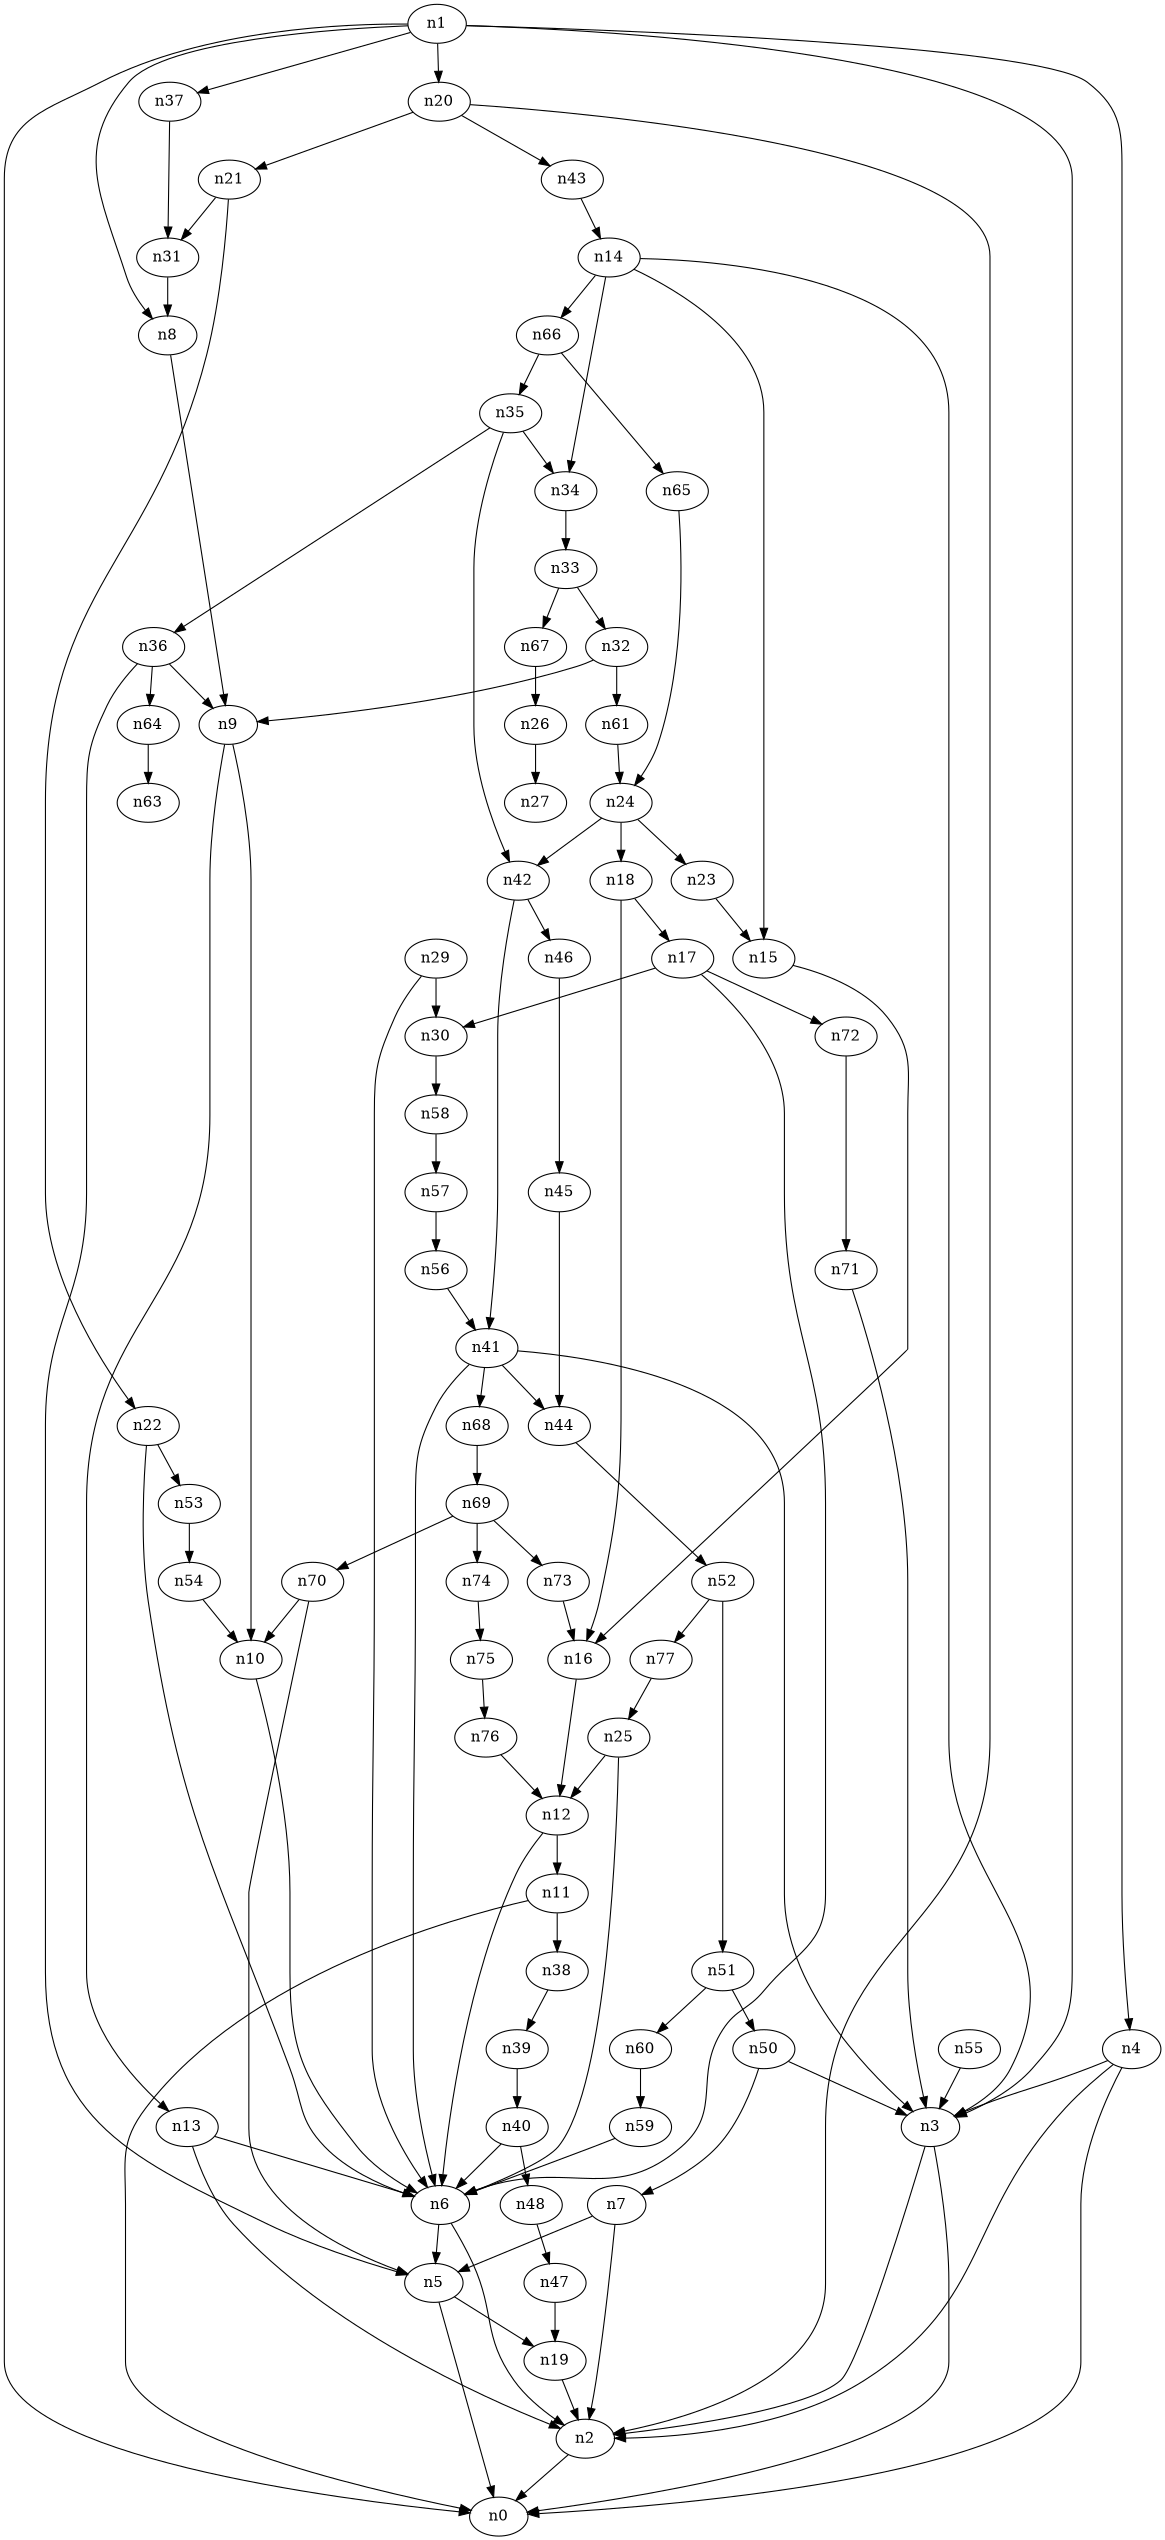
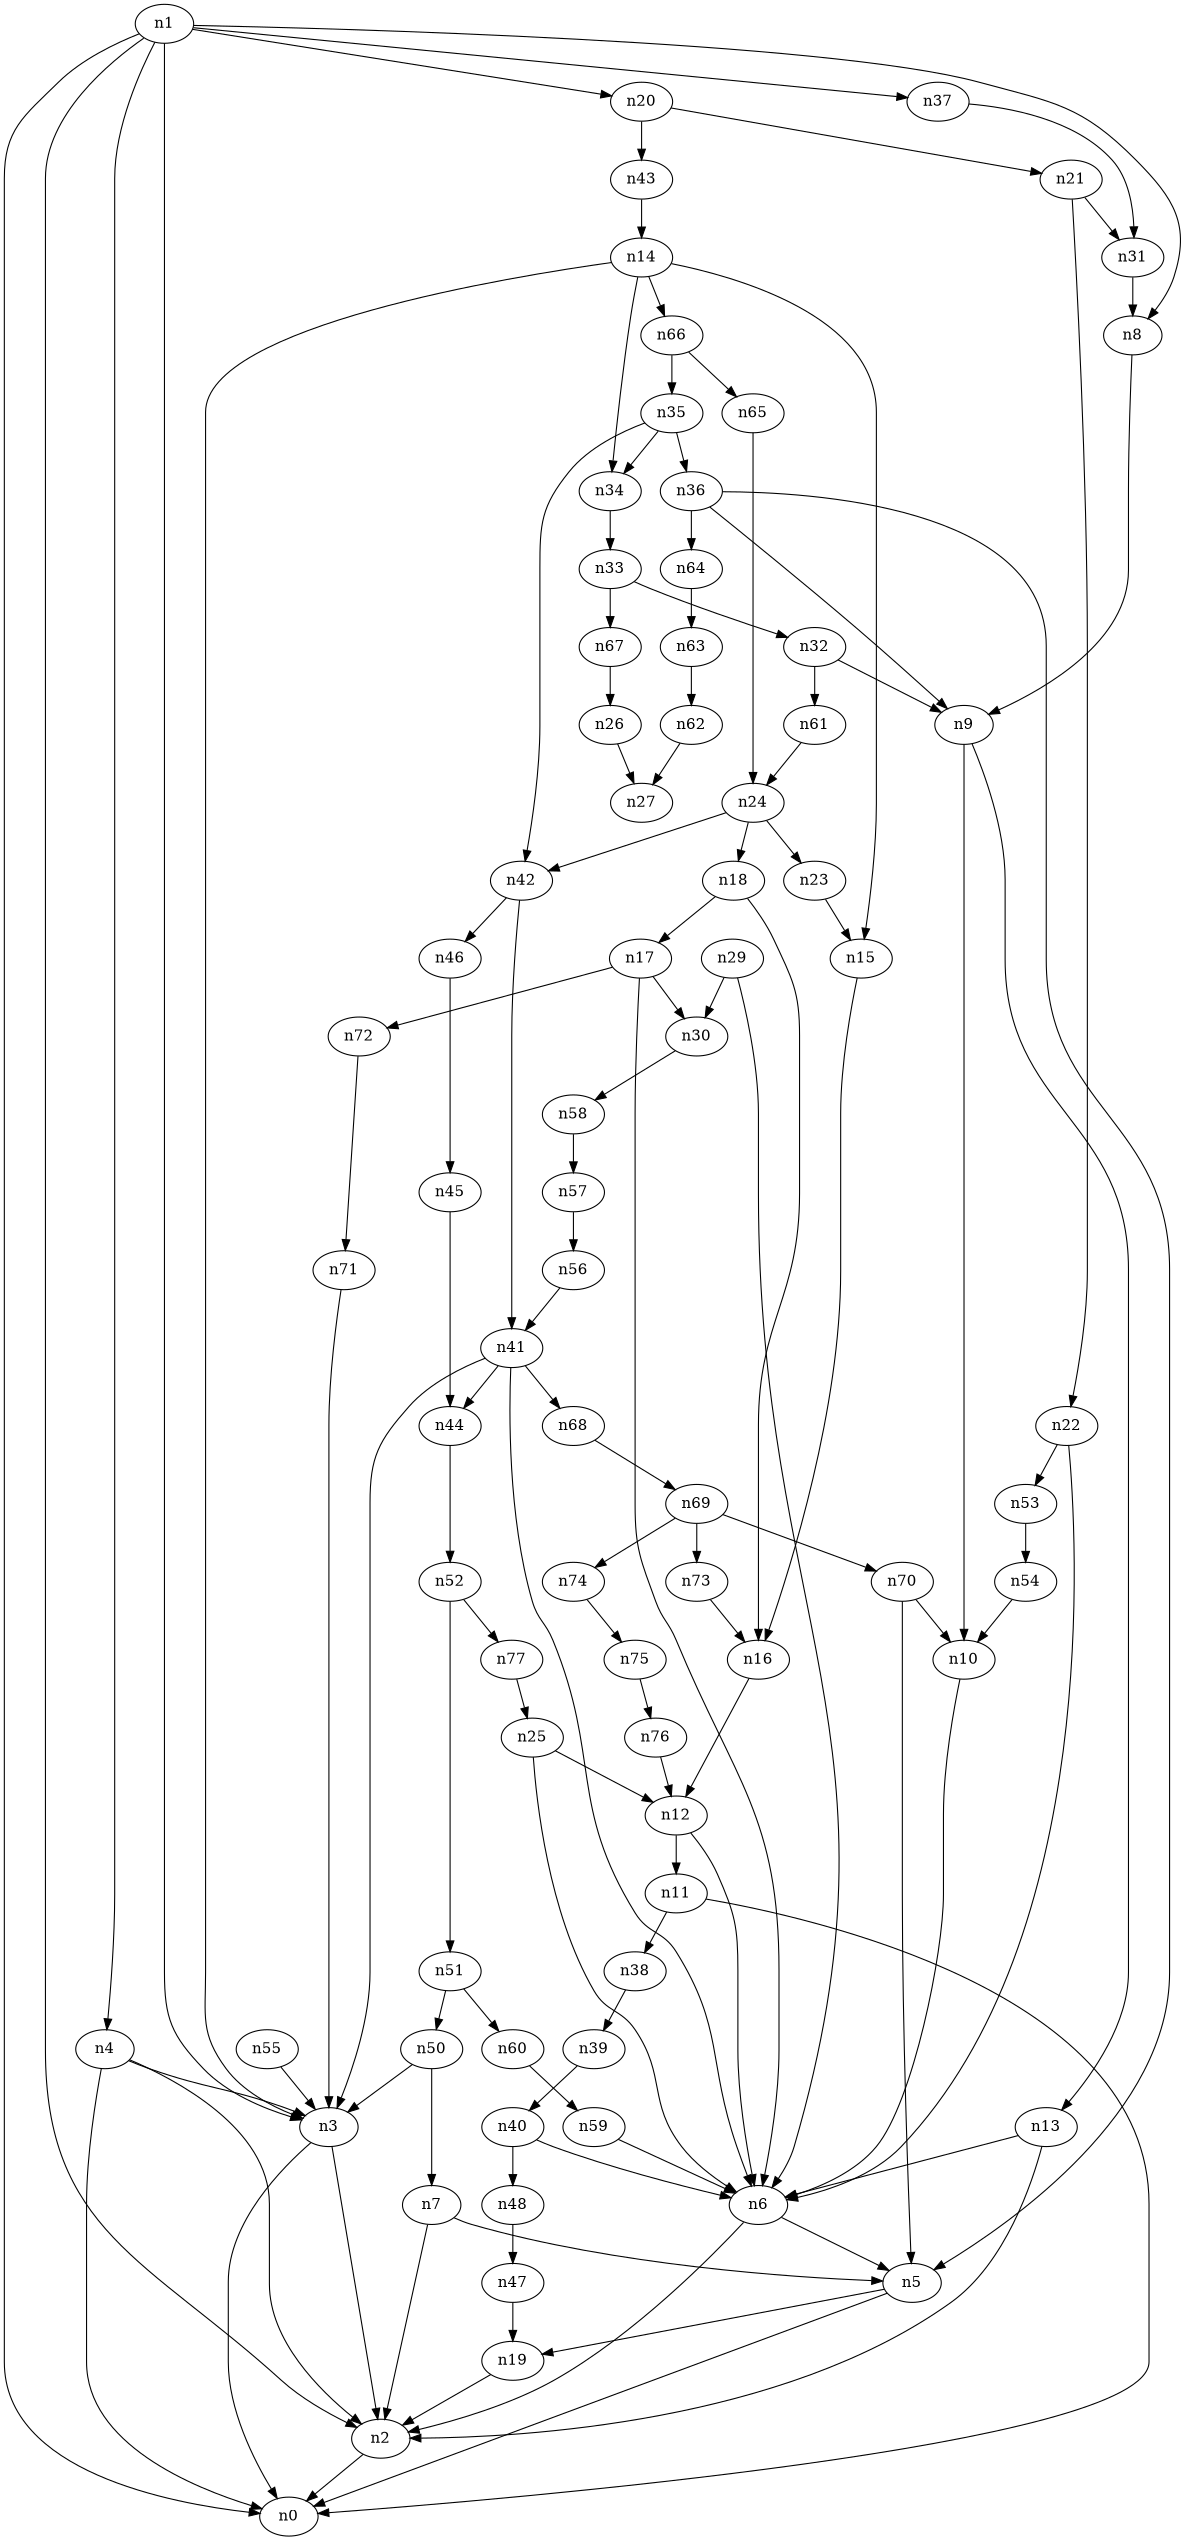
none -> (691, 725)
(990, 1145) -> (45, 1277)
